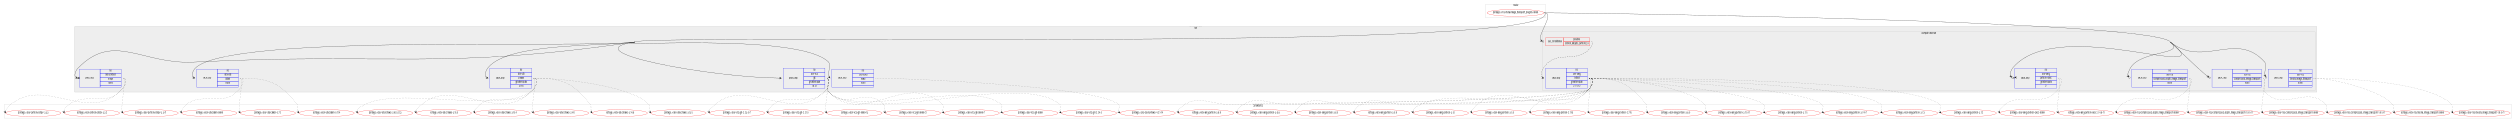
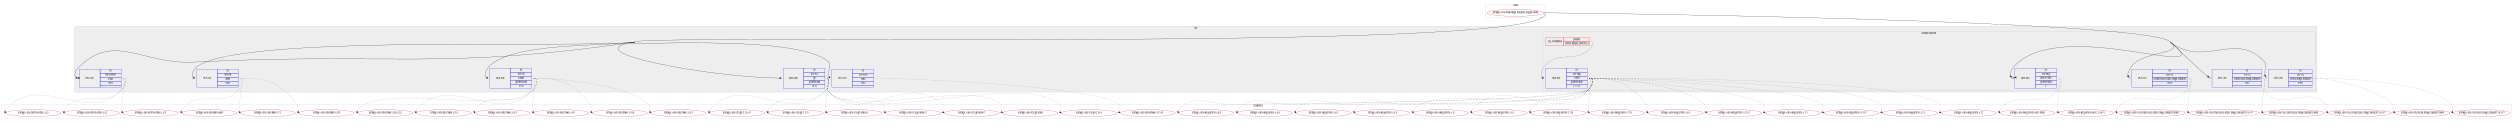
(1545, 25) -> none
